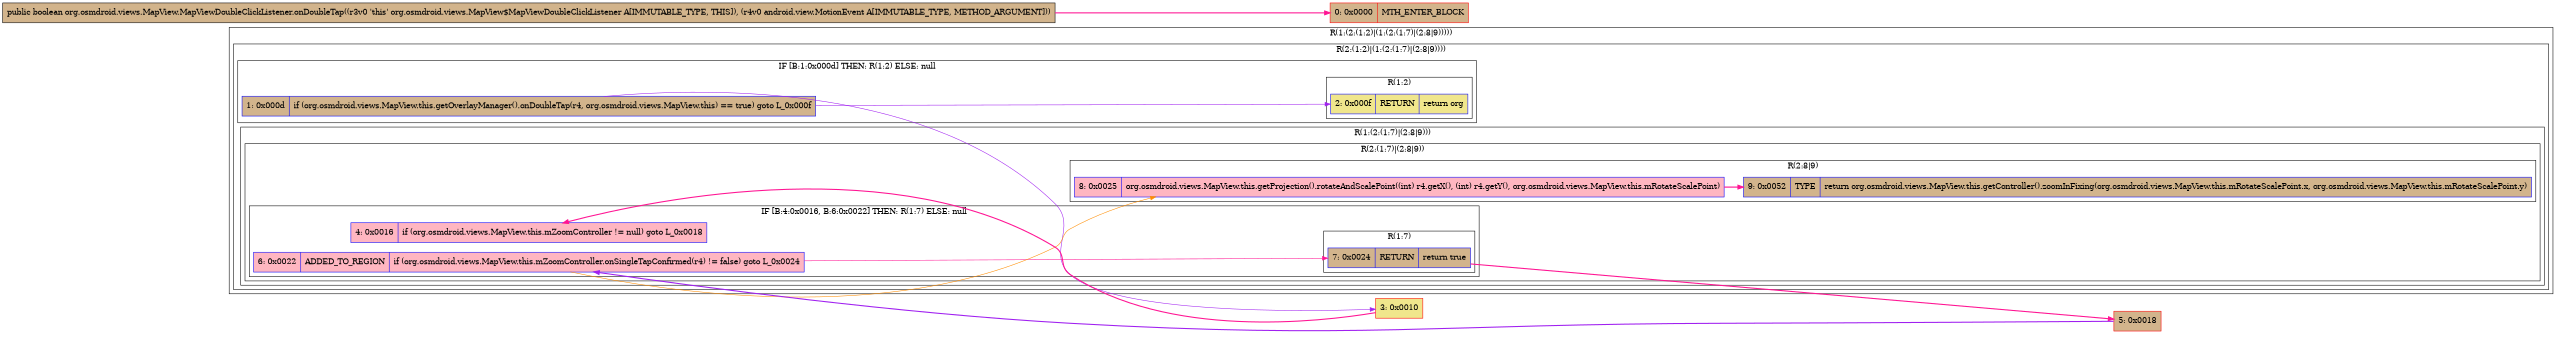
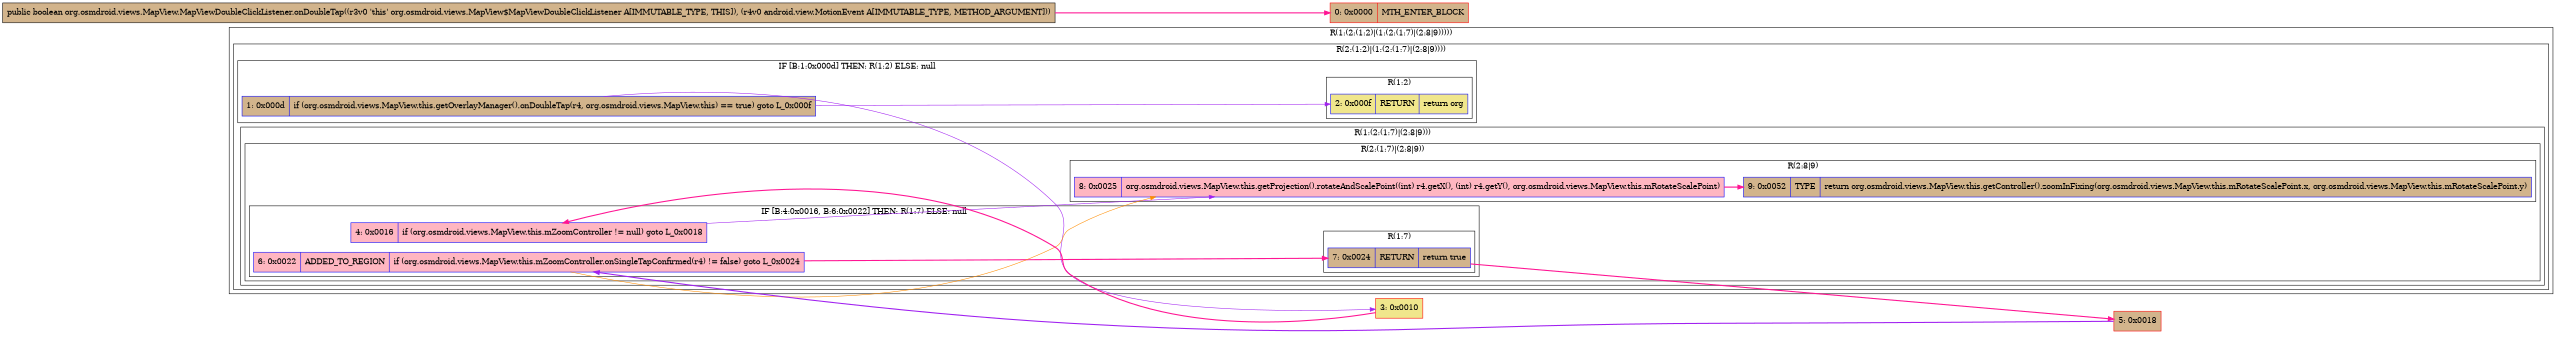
none -> (945, 211)
(1050, 260) -> (1050, 260)
